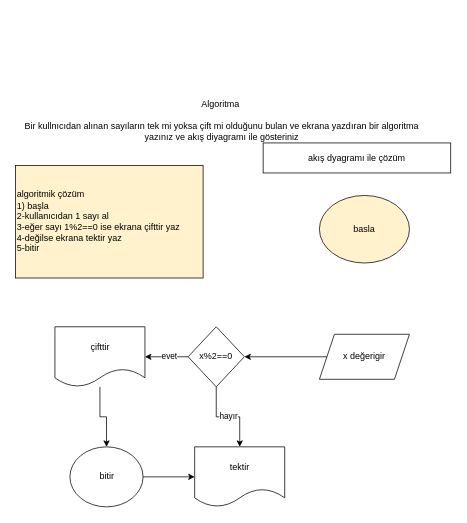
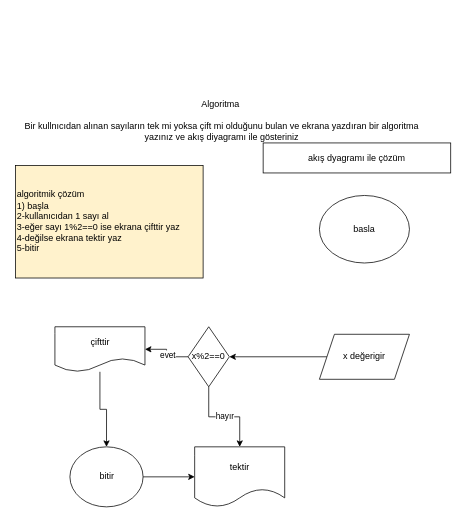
(364, 229) -> (364, 229)
(100, 357) -> (100, 349)
(216, 357) -> (209, 357)
